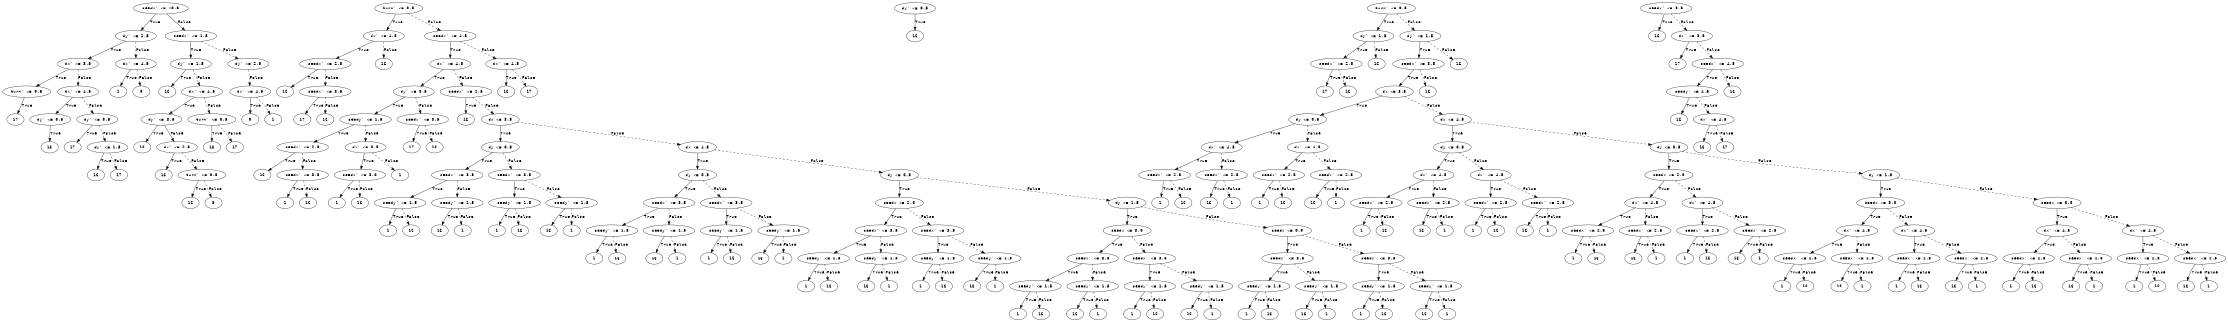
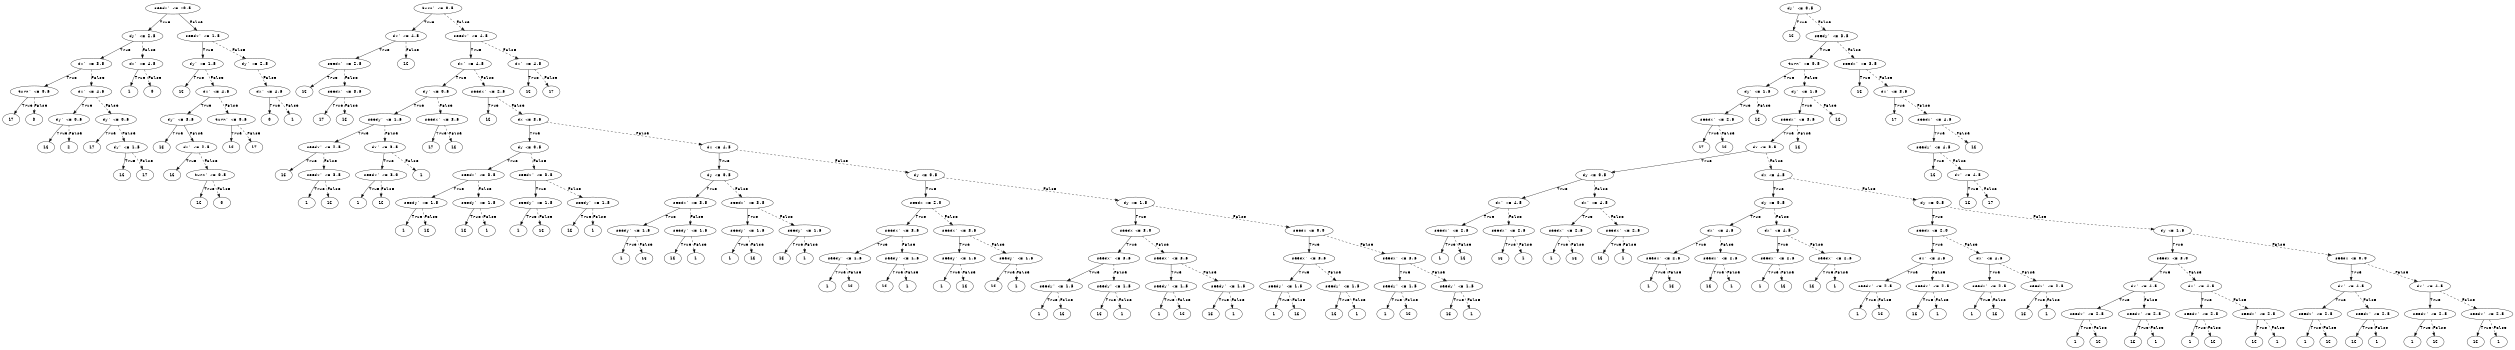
none -> (1832, 36)
none -> (34, 119)
none -> (69, 147)
